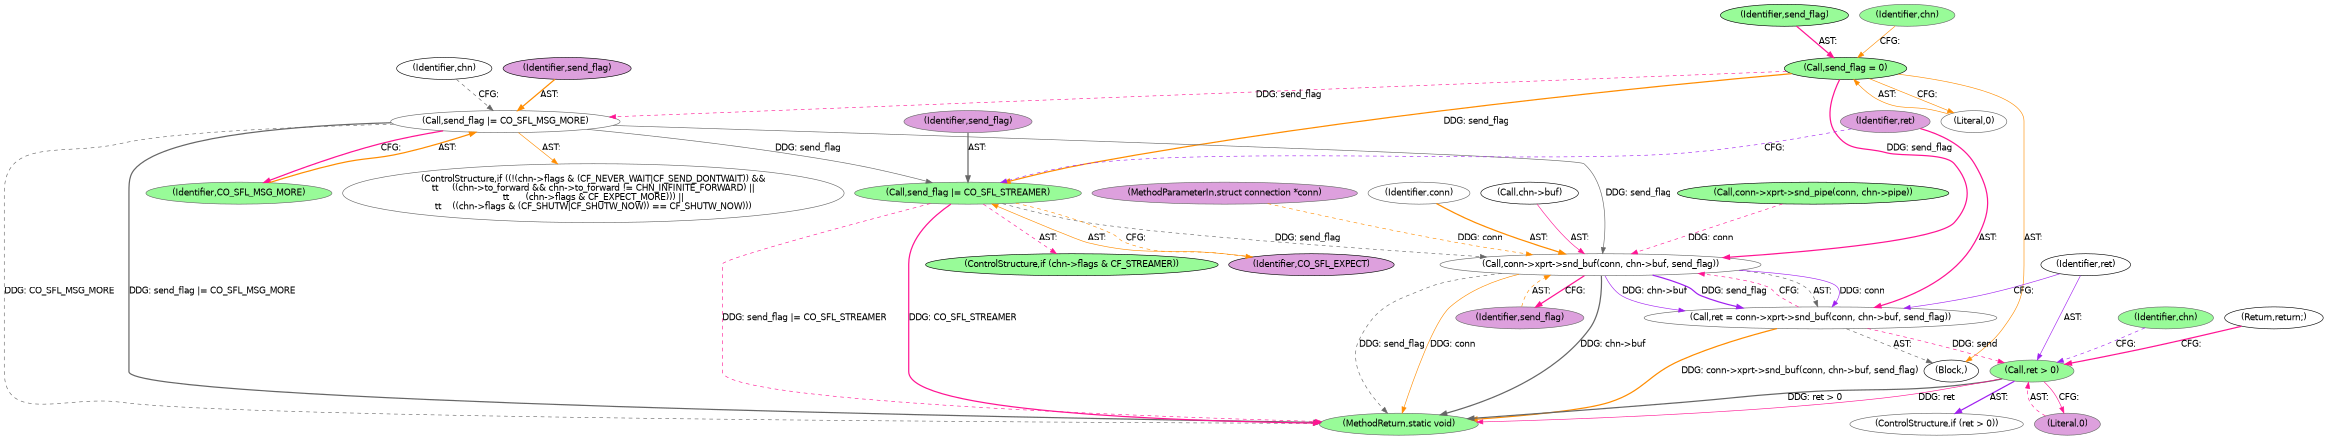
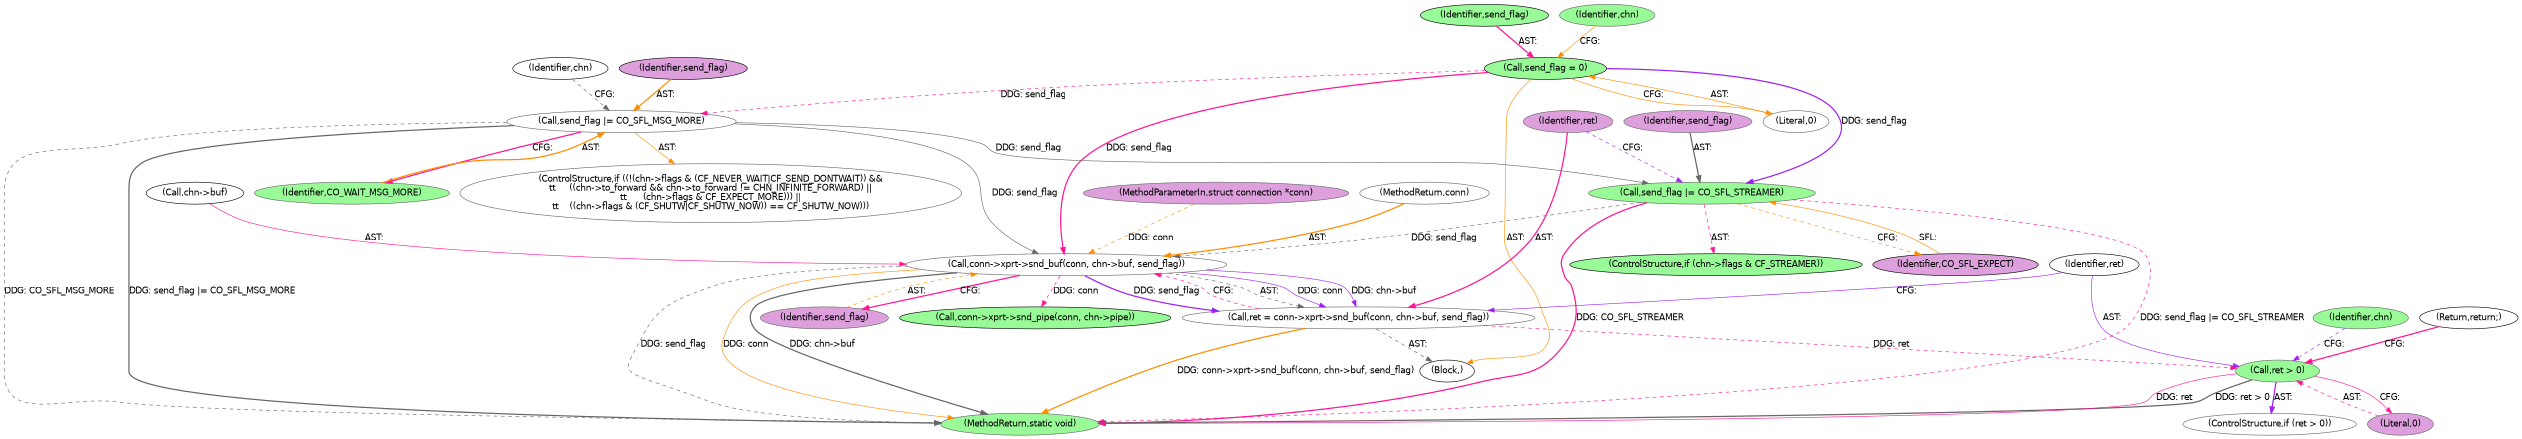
(1399, 116) -> (1787, 87)
(239, 193) -> (352, 193)
(1419, 193) -> (1425, 193)
(1710, 228) -> (1052, 289)
(1098, 238) -> (1929, 238)
(1975, 344) -> (1891, 344)
